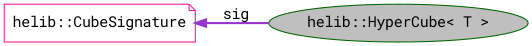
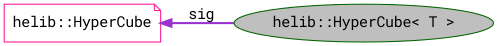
(100, 23) -> (82, 23)
